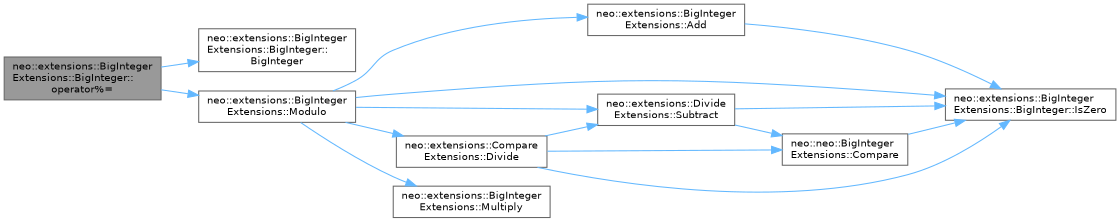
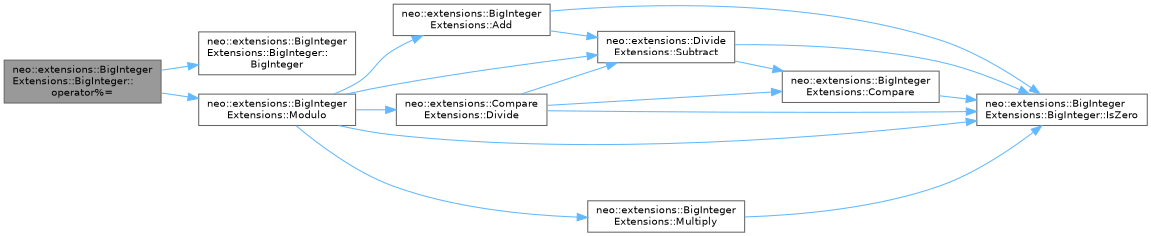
none -> (569, 33)
(845, 150) -> (861, 87)
none -> (897, 198)
